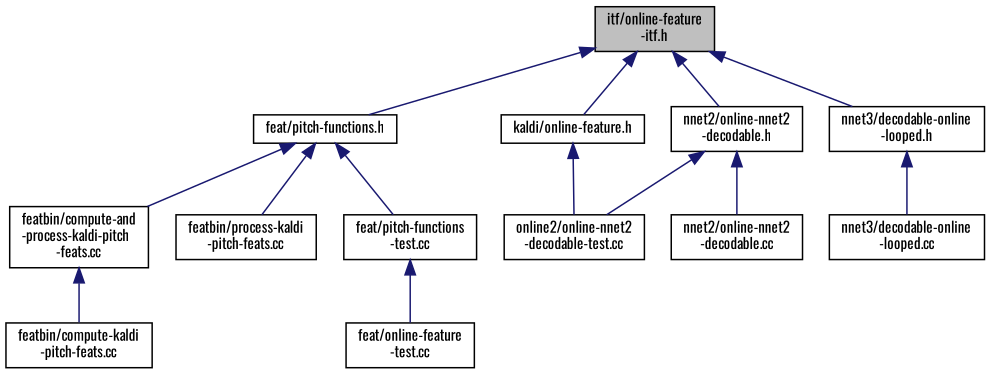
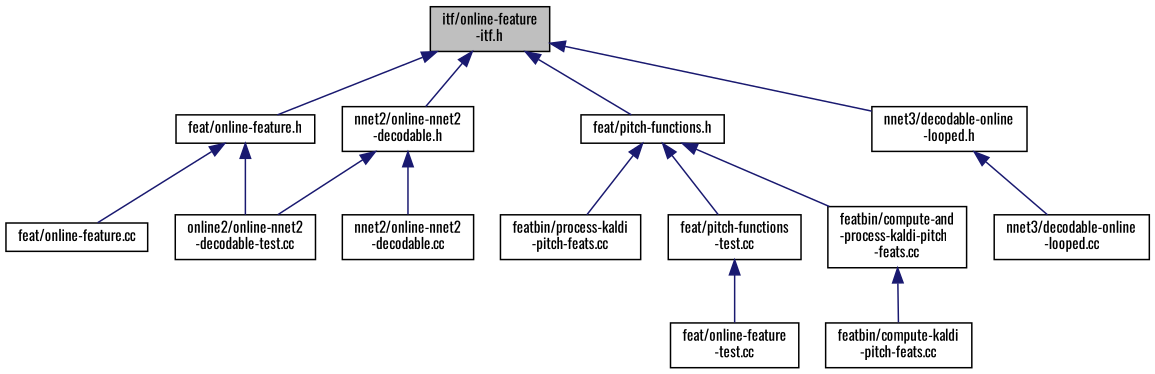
(573, 129) -> (245, 129)
none -> (77, 237)
